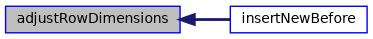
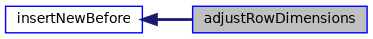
(212, 20) -> (174, 20)
